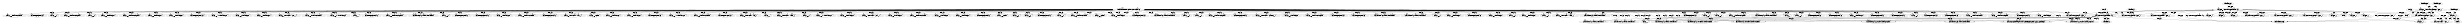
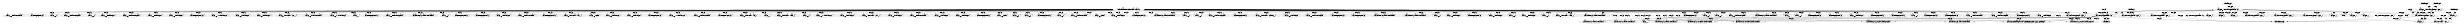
(1129, 10) -> (1129, 10)
(2104, 16) -> (2104, 16)
(2458, 22) -> none
